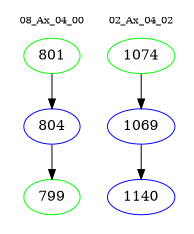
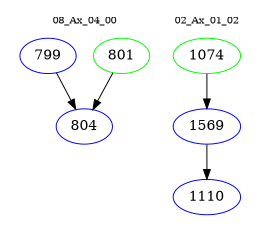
(141, 21) -> (207, 21)
(141, 126) -> (207, 126)
(52, 157) -> (64, 87)
(52, 197) -> (48, 56)
(141, 197) -> (207, 197)
